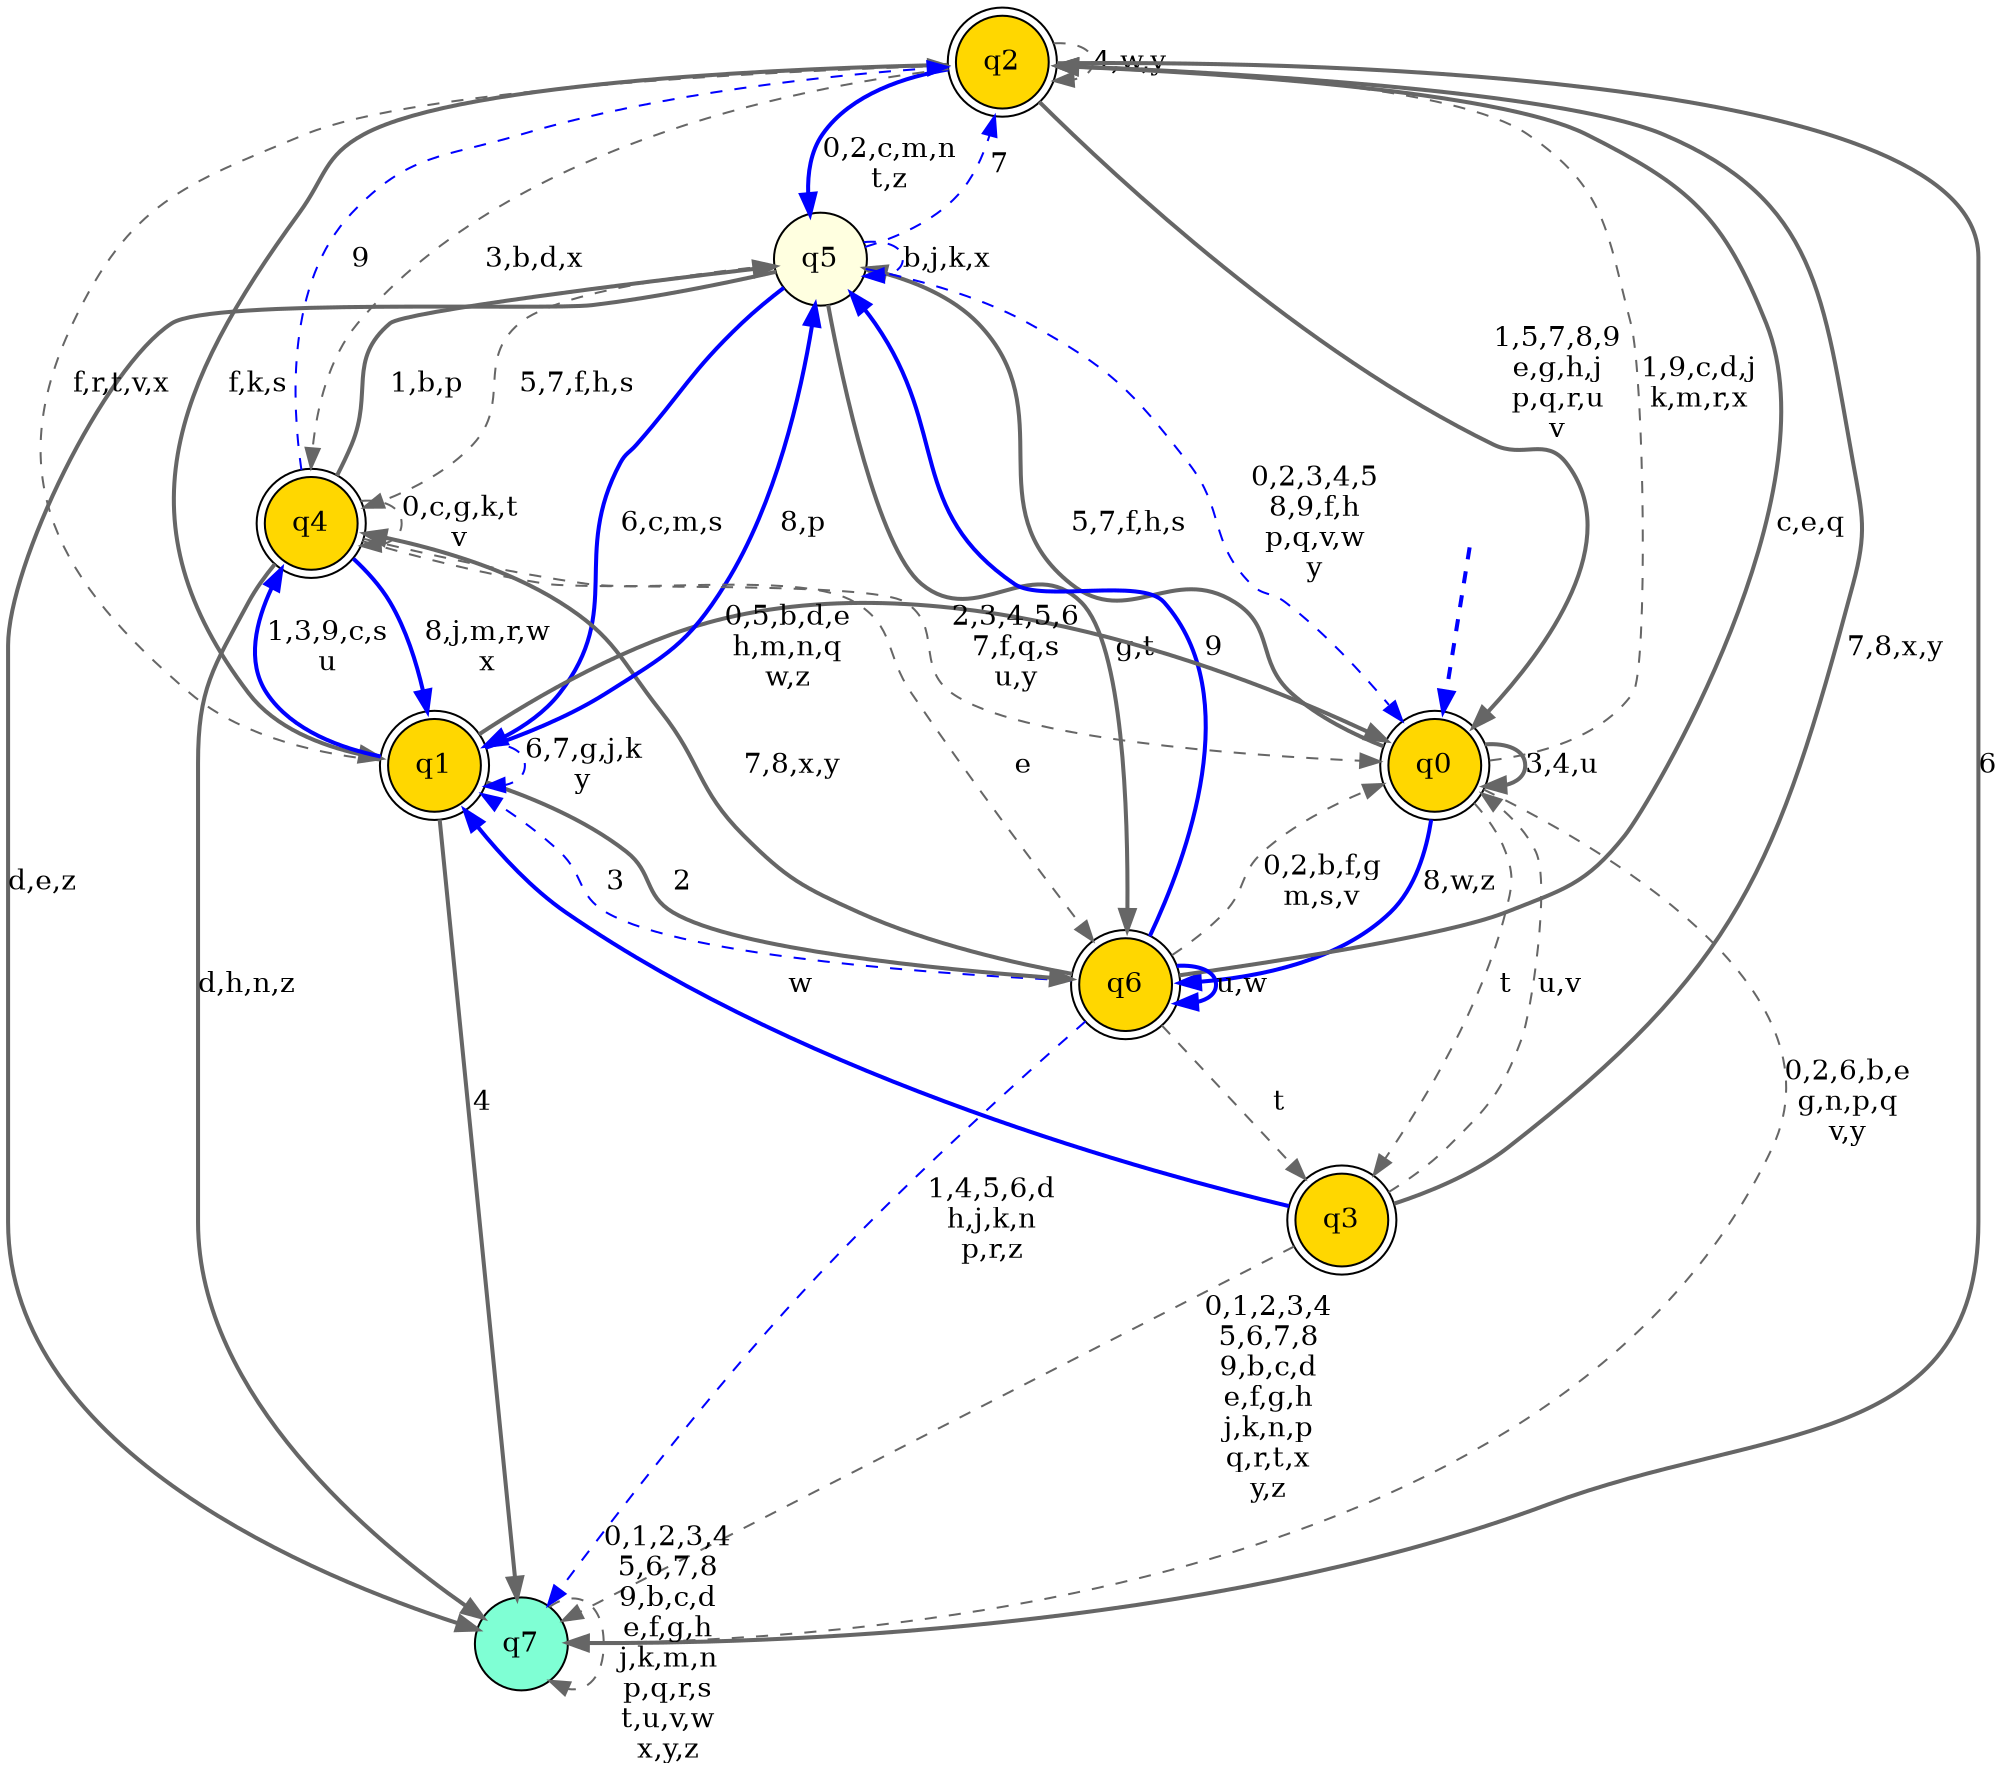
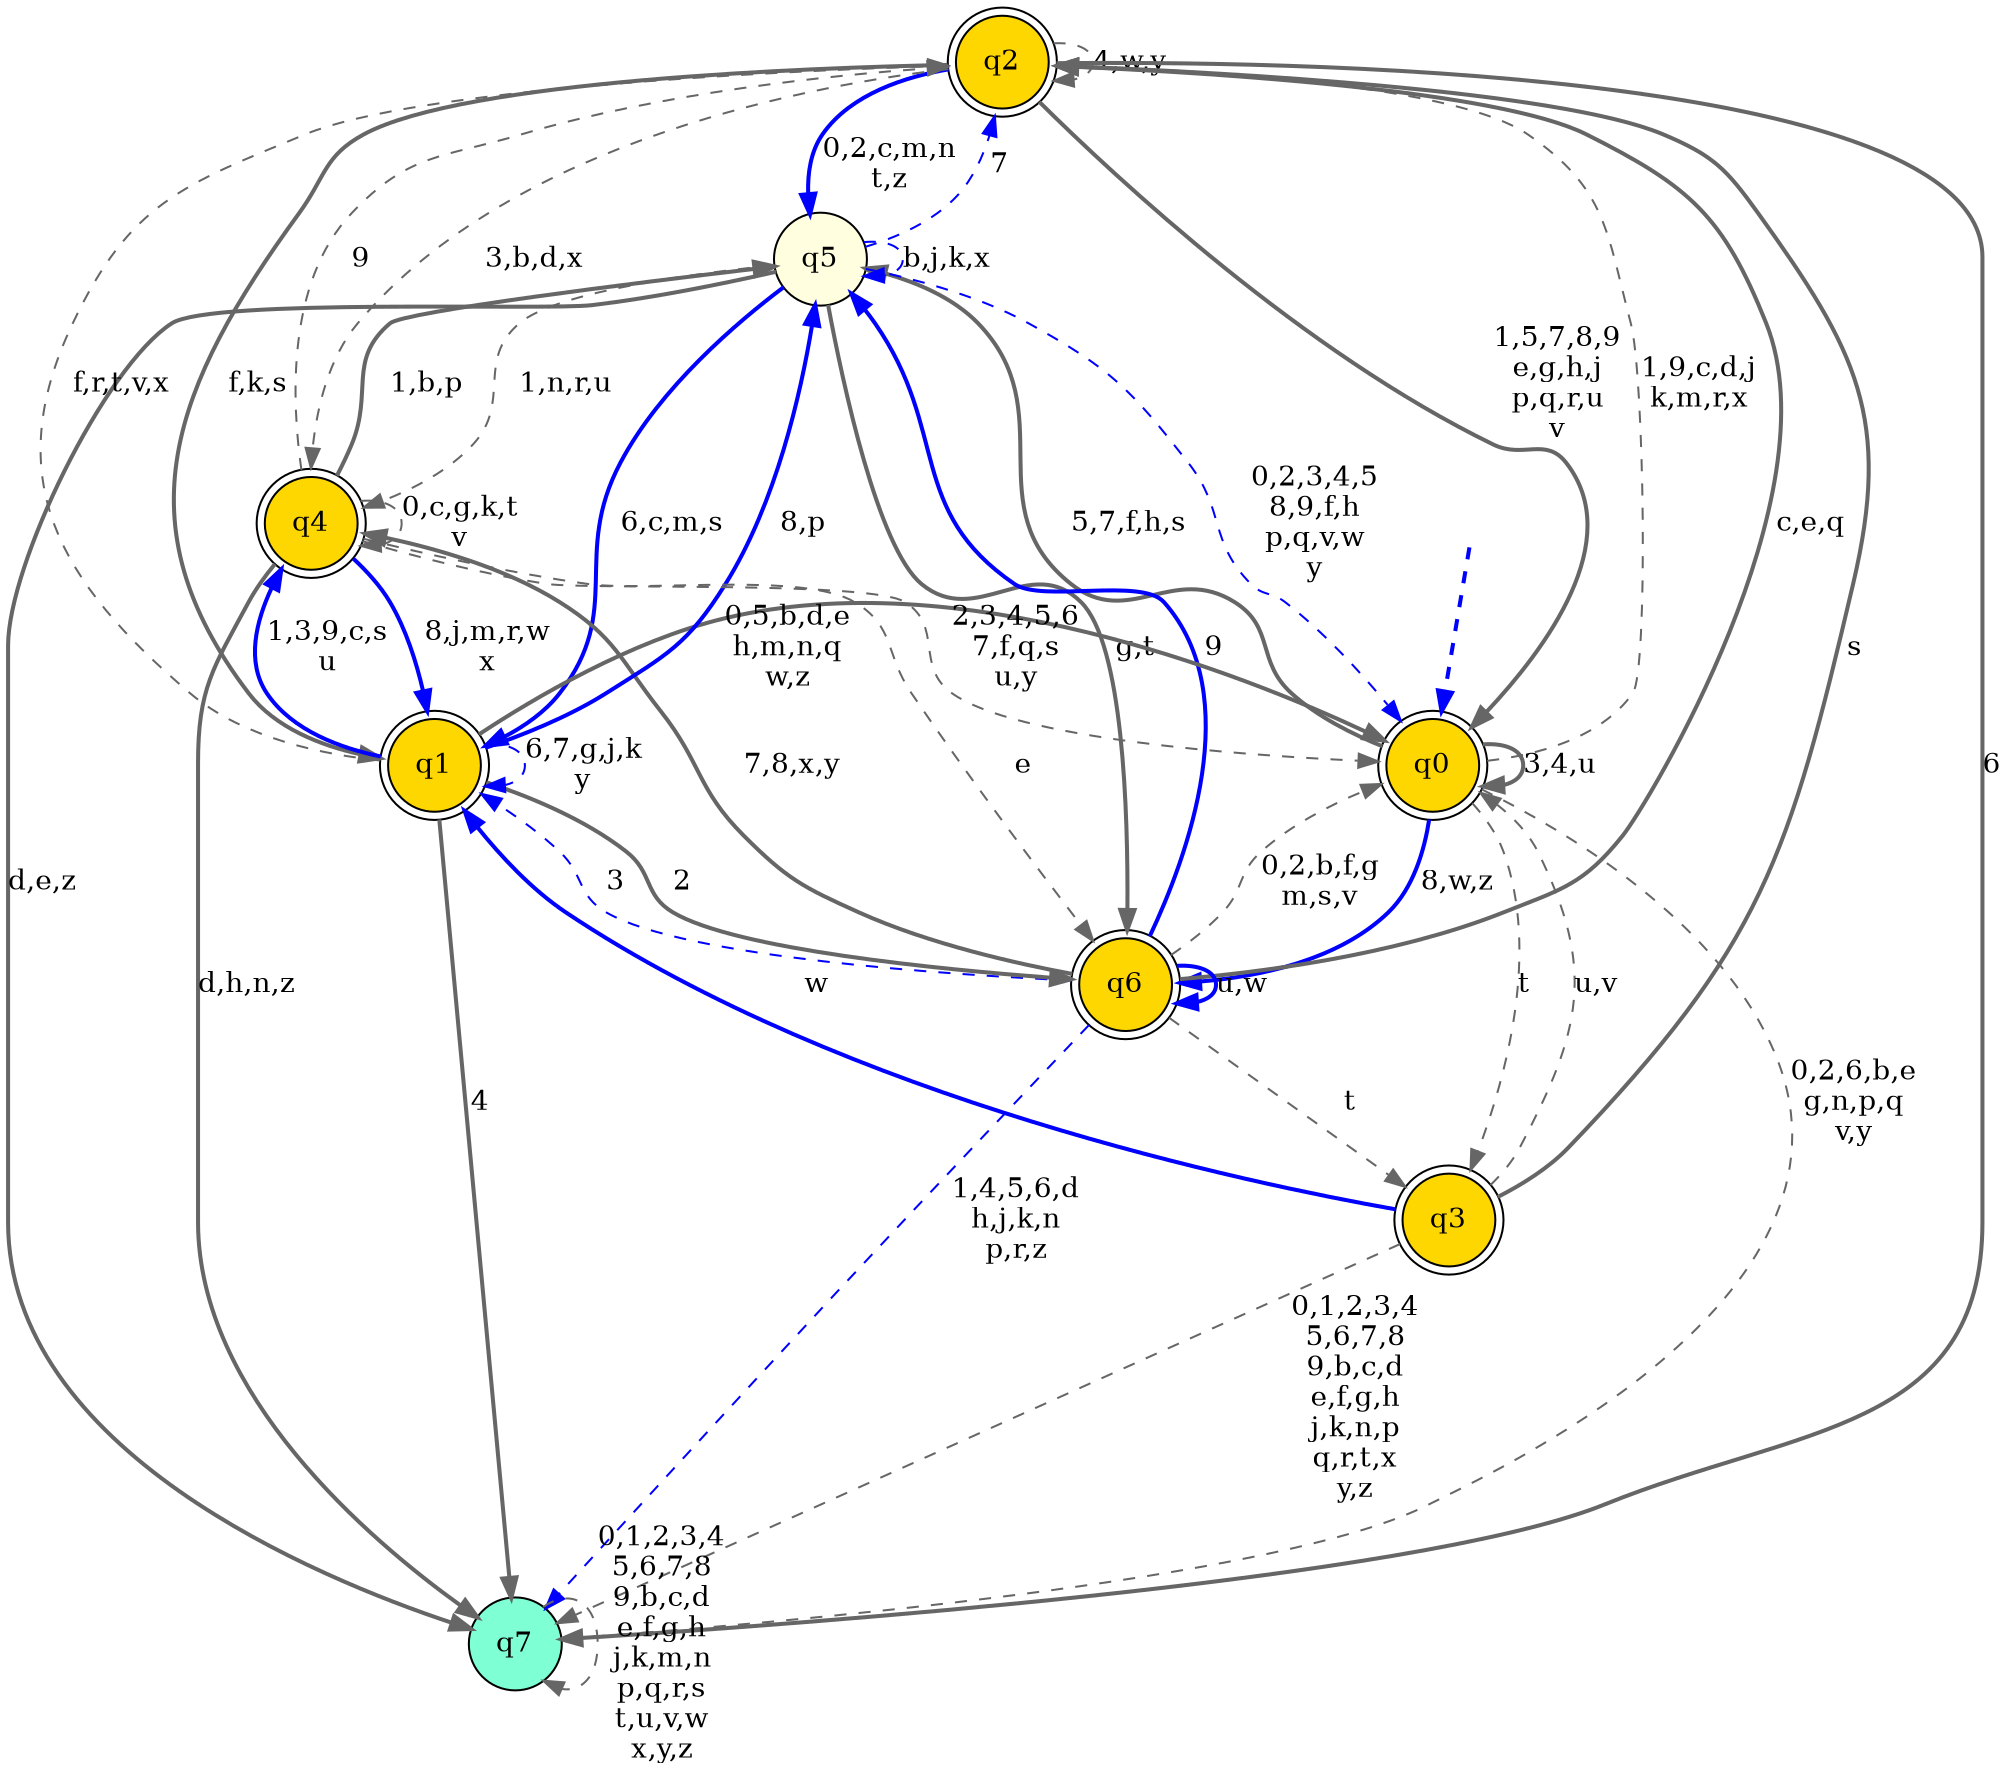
(498, 141) -> (498, 141)
(578, 384) -> (566, 384)
(1897, 648) -> (1855, 648)
